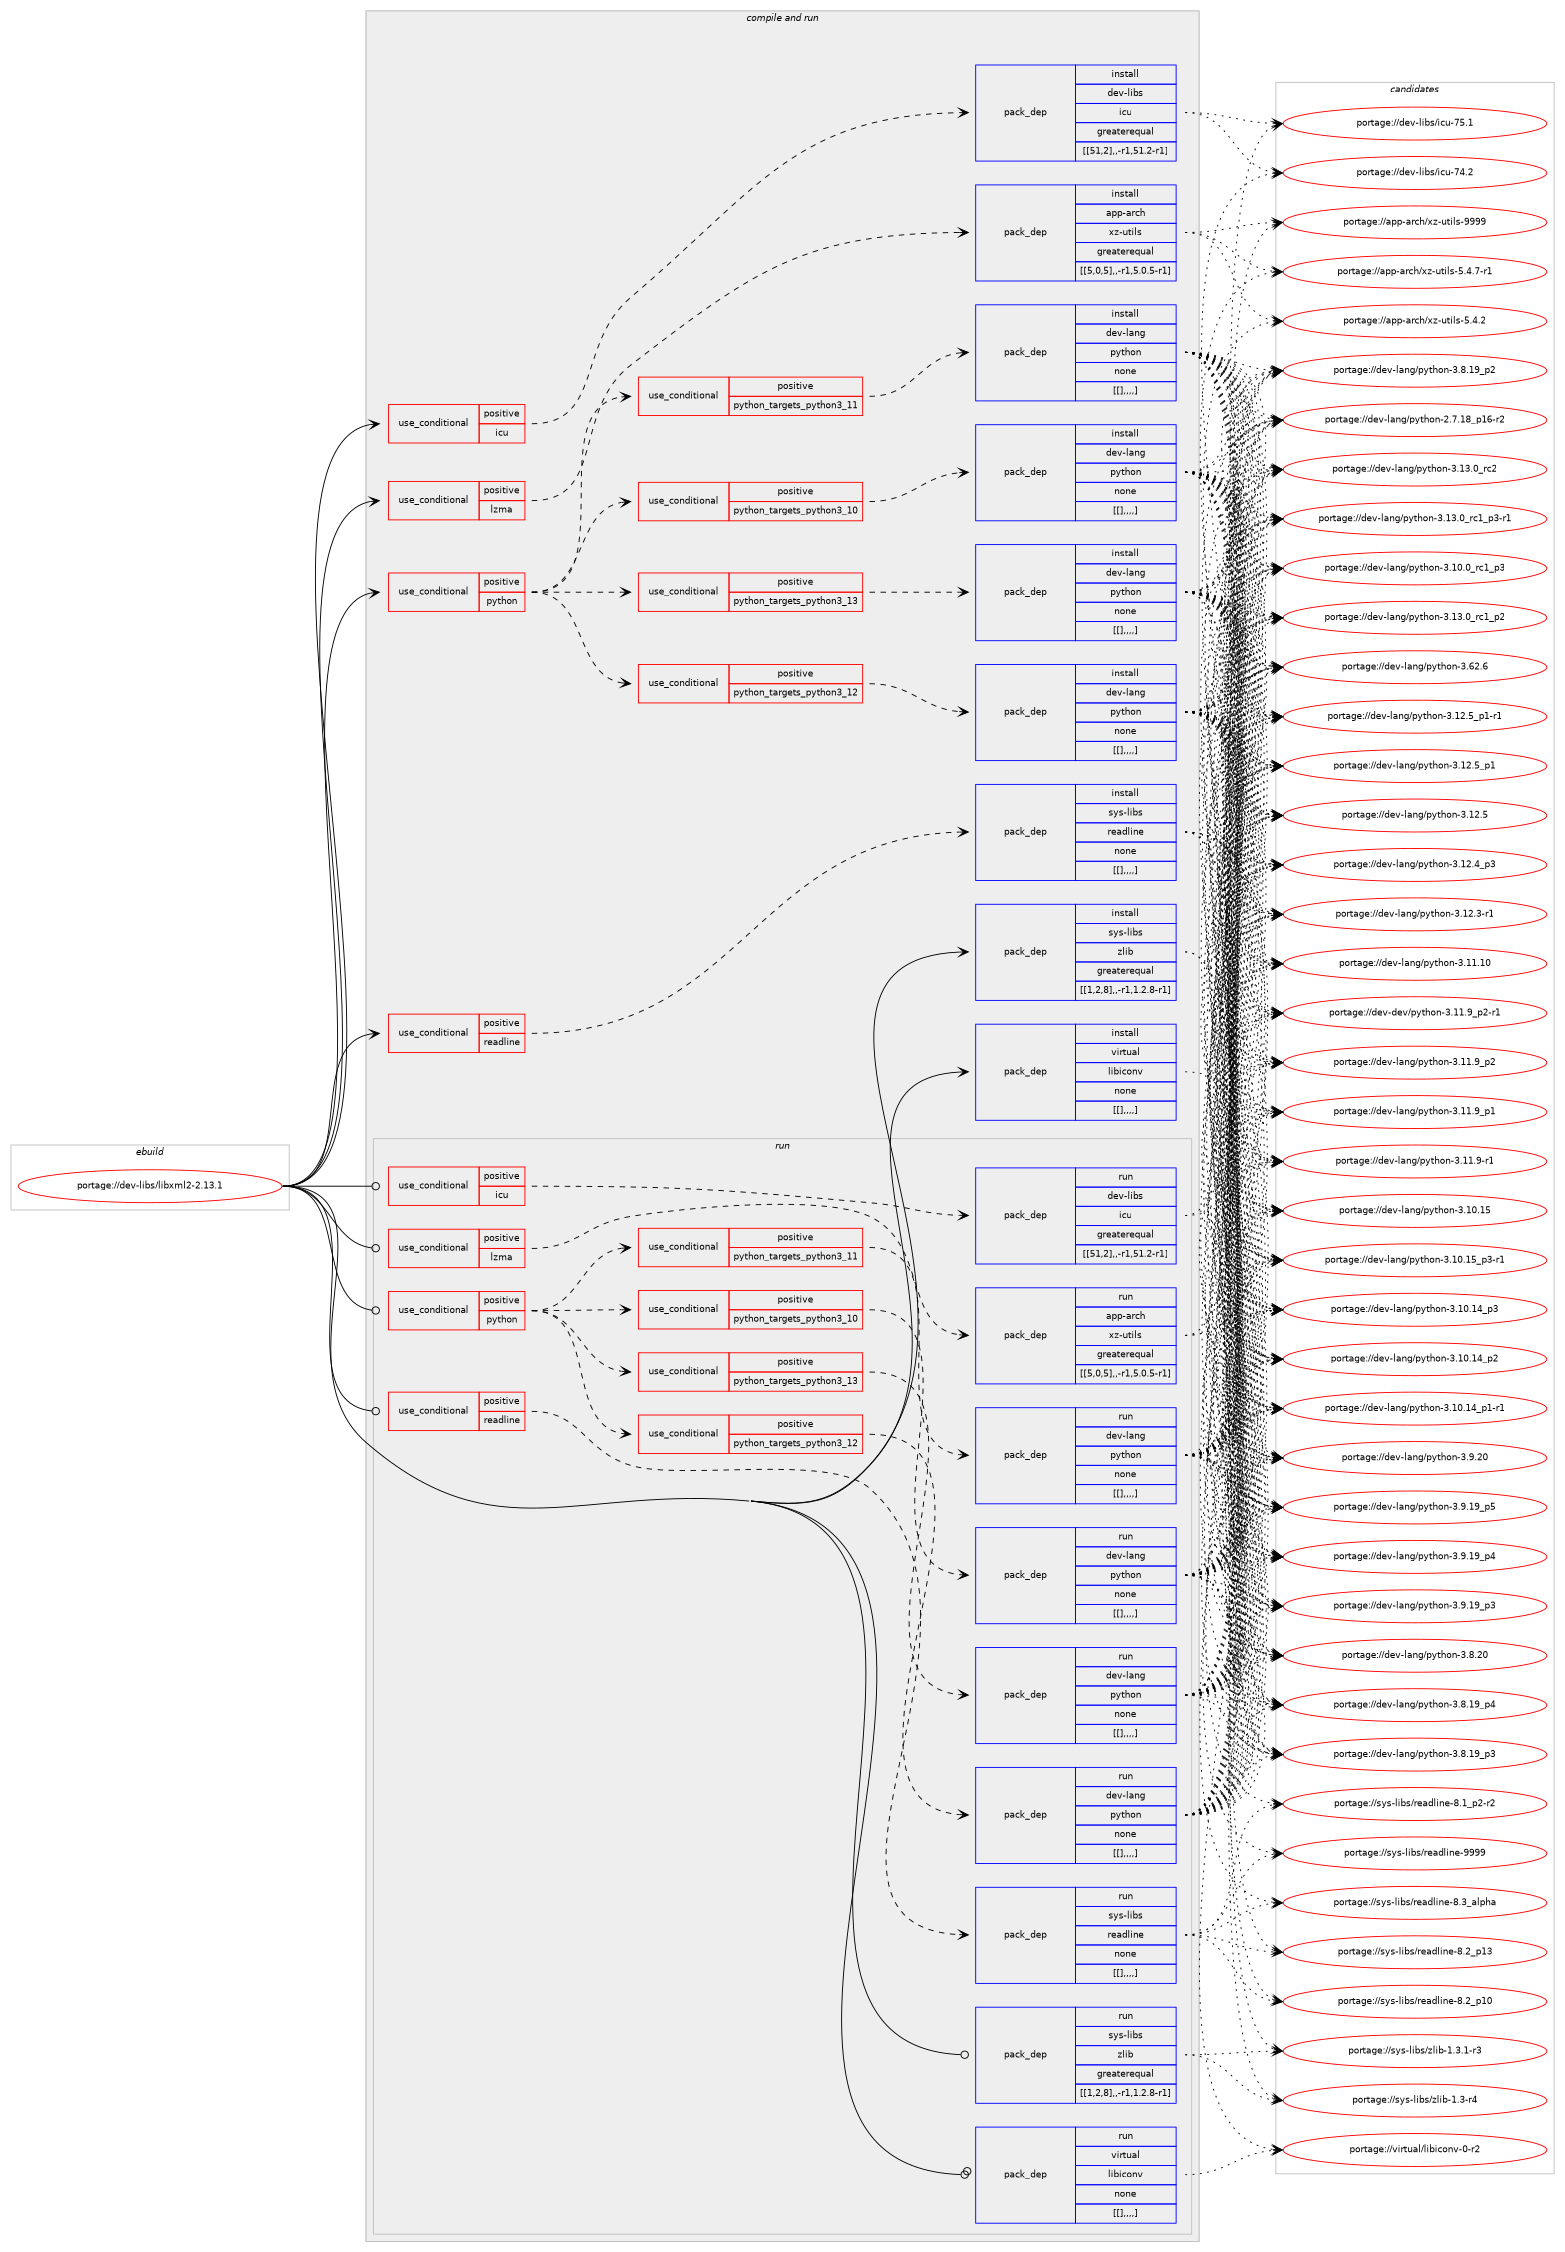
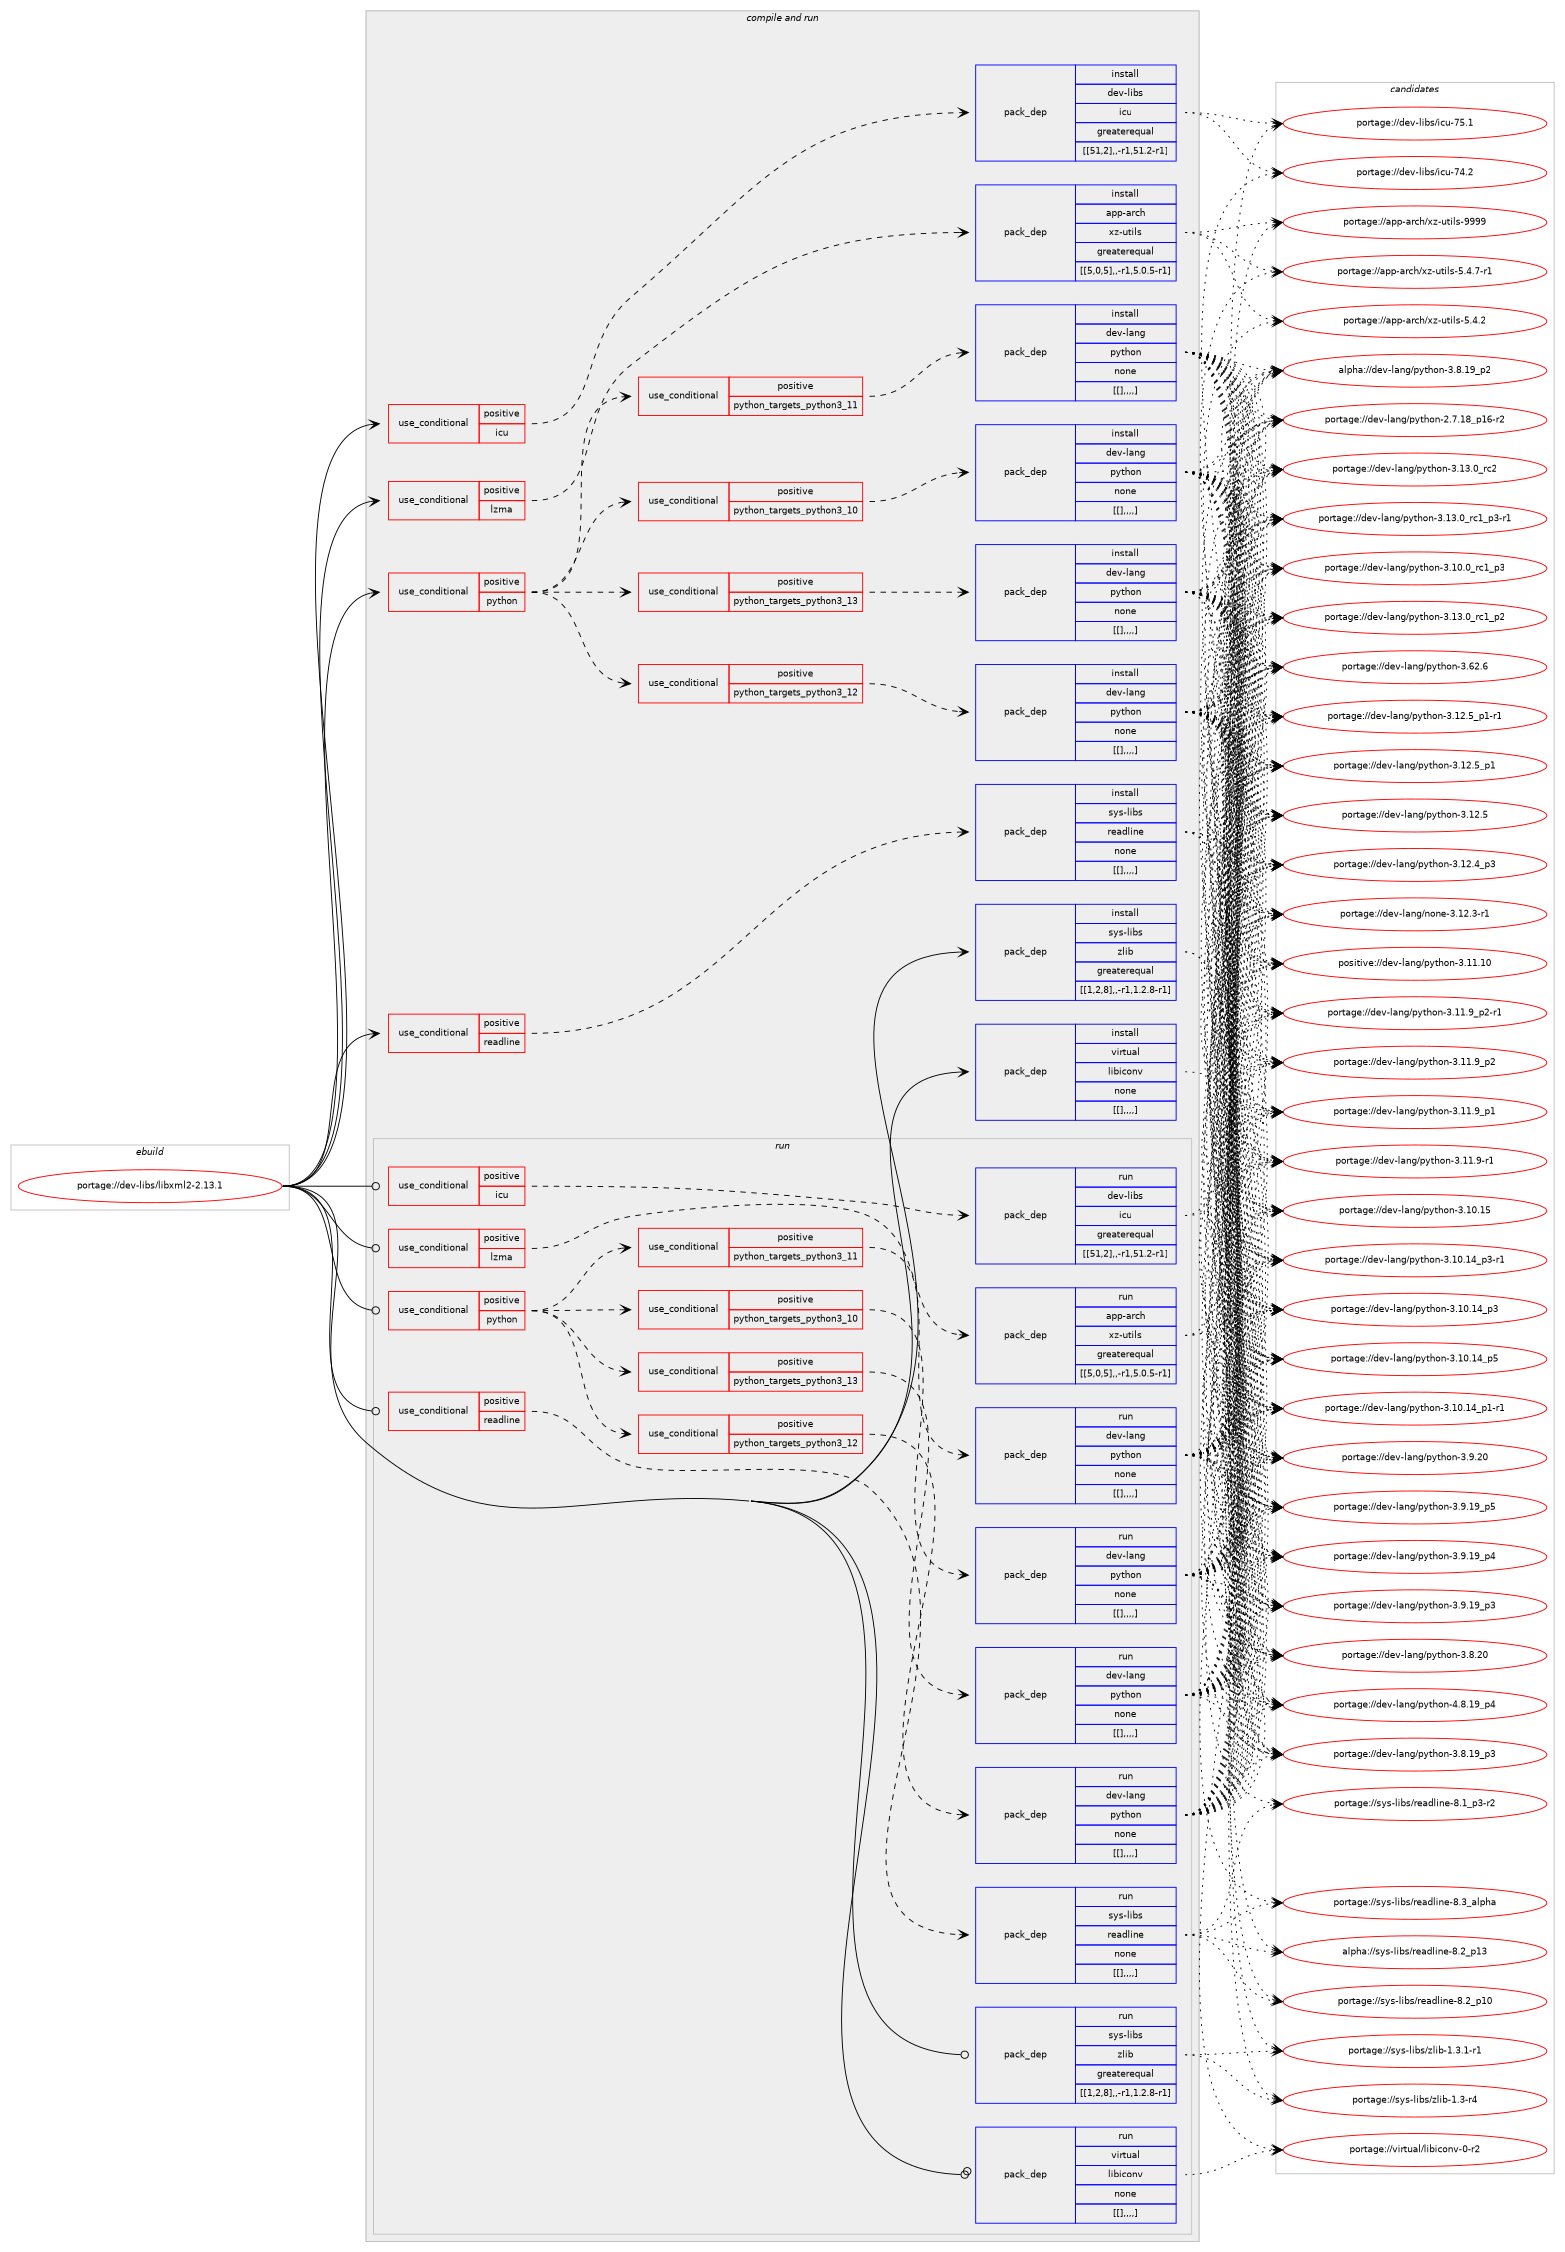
(1415, 371) -> (1415, 371)
(1415, 914) -> (1415, 914)
(1415, 964) -> (1415, 964)
(1415, 1013) -> (1415, 1013)
(1415, 1260) -> (1415, 1260)
(1415, 1359) -> (1415, 1359)
(1415, 1705) -> (1415, 1705)
(1415, 1804) -> (1415, 1804)
(1415, 1853) -> none
(1415, 1952) -> (1415, 1952)
(1415, 2051) -> (1415, 2051)
